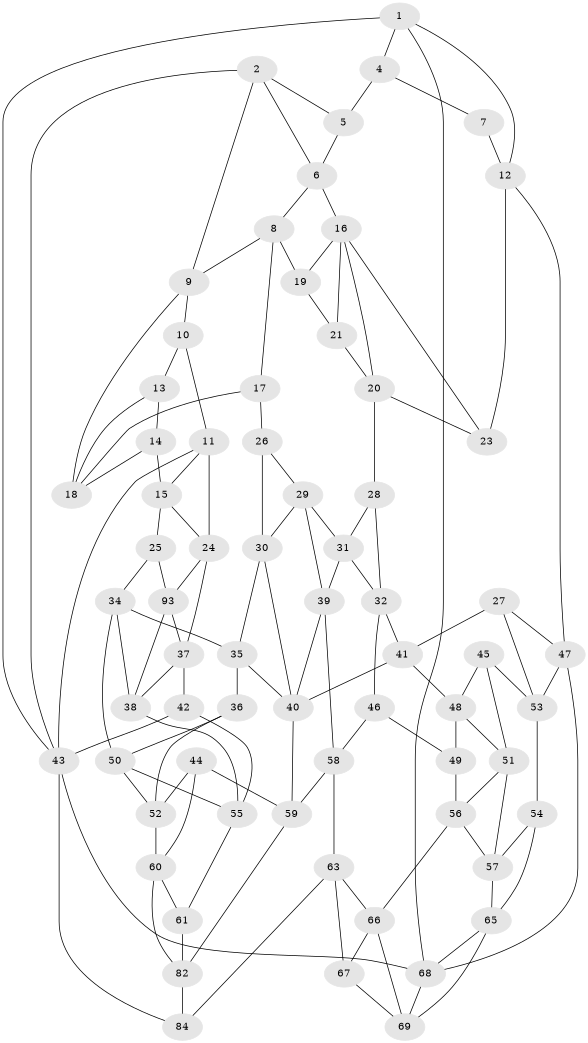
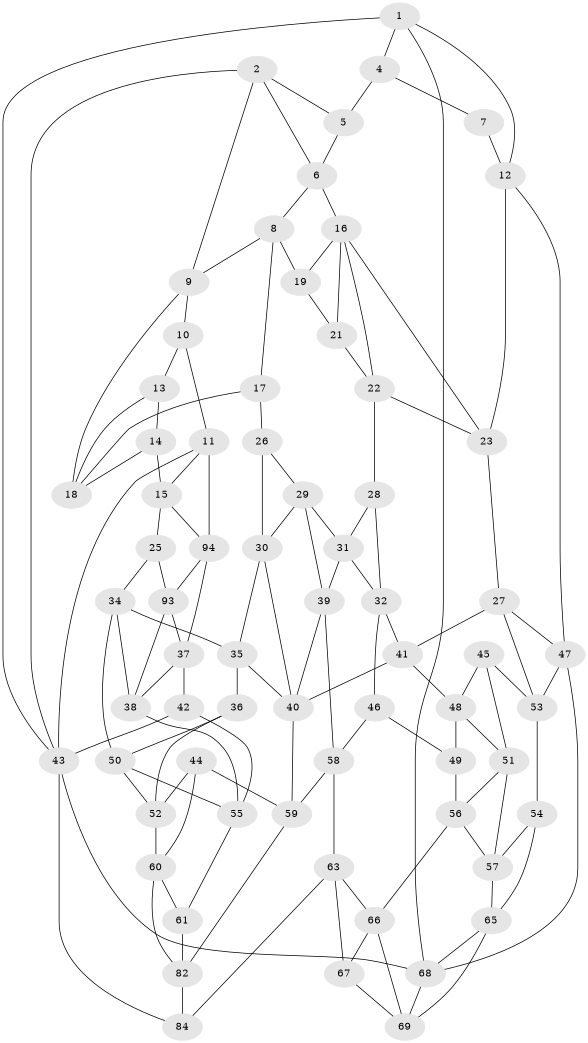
(375, 389) -> (375, 389)
none -> (493, 522)
(209, 548) -> (209, 548)
